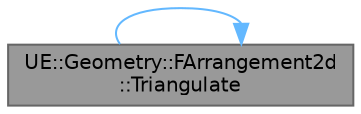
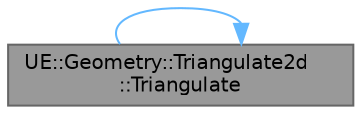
(181, 75) -> (181, 75)
